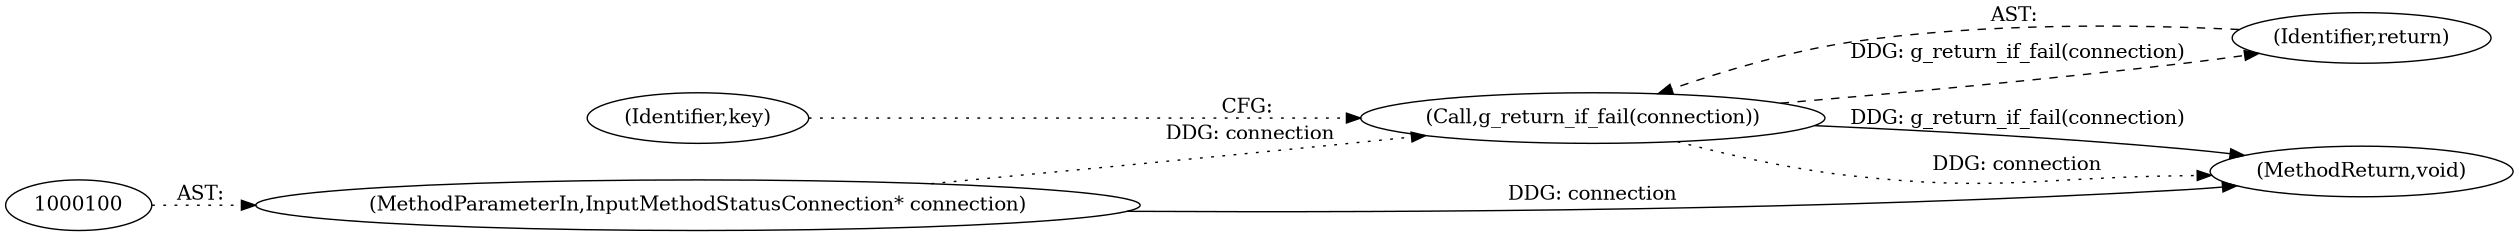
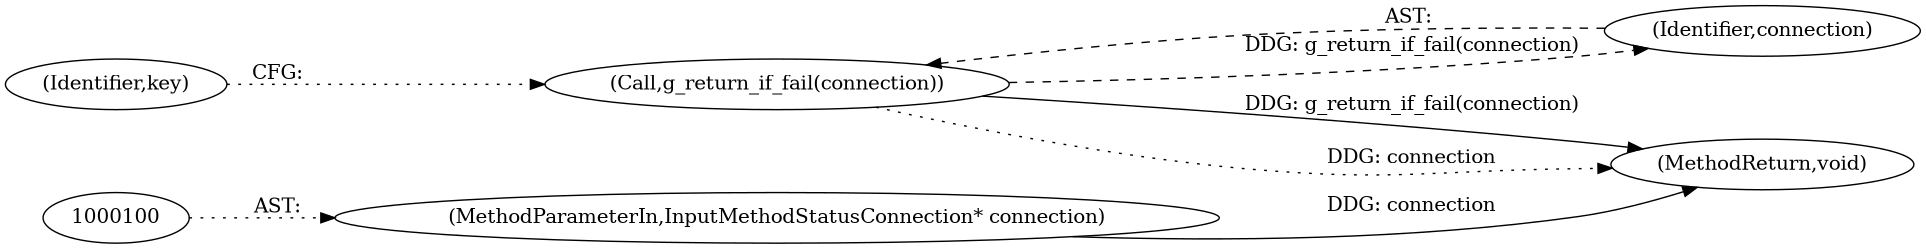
(2362, 38) -> (1762, 31)
(1171, 161) -> none
